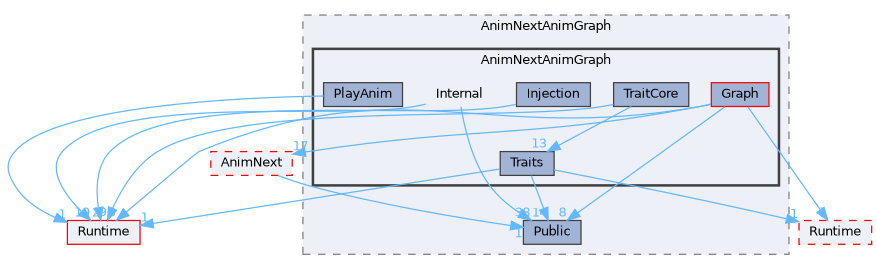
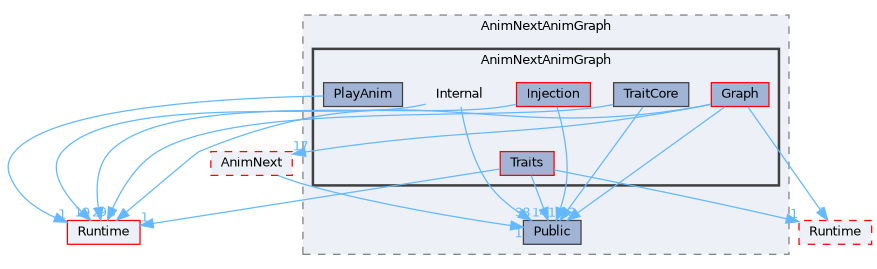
(553, 95) -> (553, 95)
(582, 133) -> (605, 158)
none -> (567, 157)
(527, 163) -> (527, 163)
